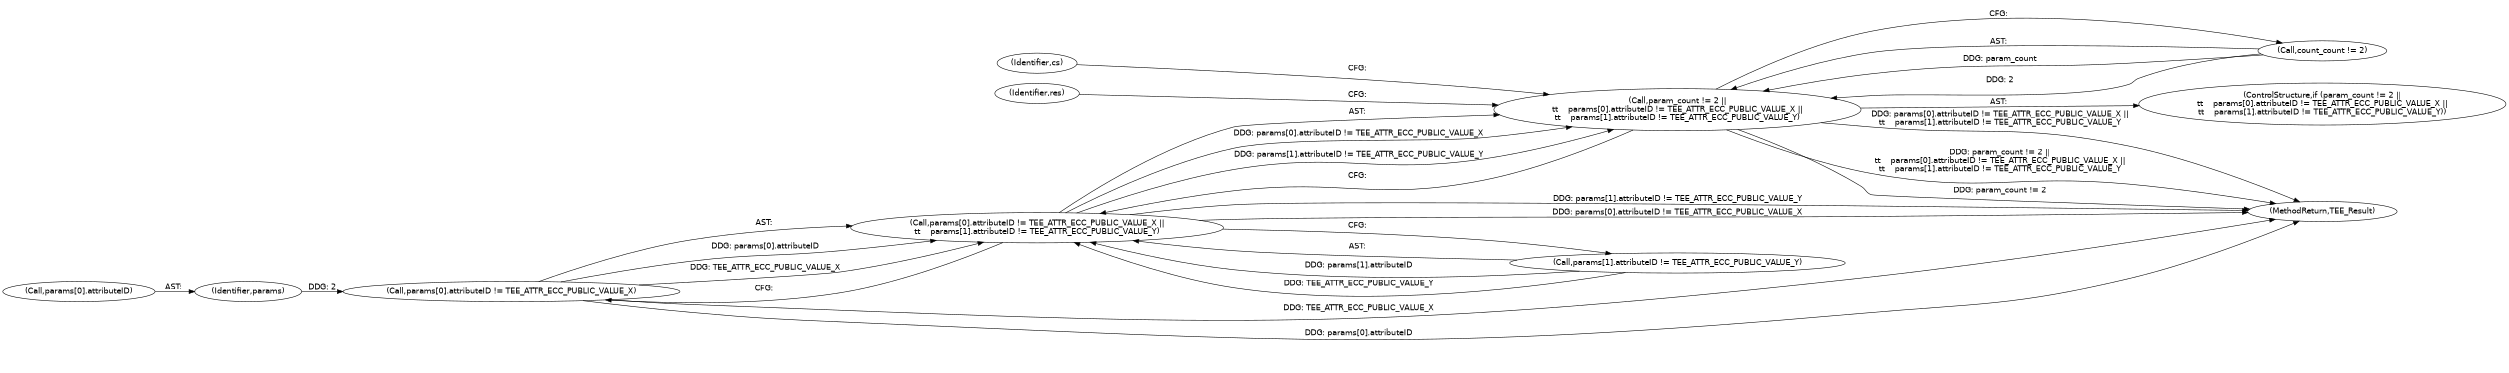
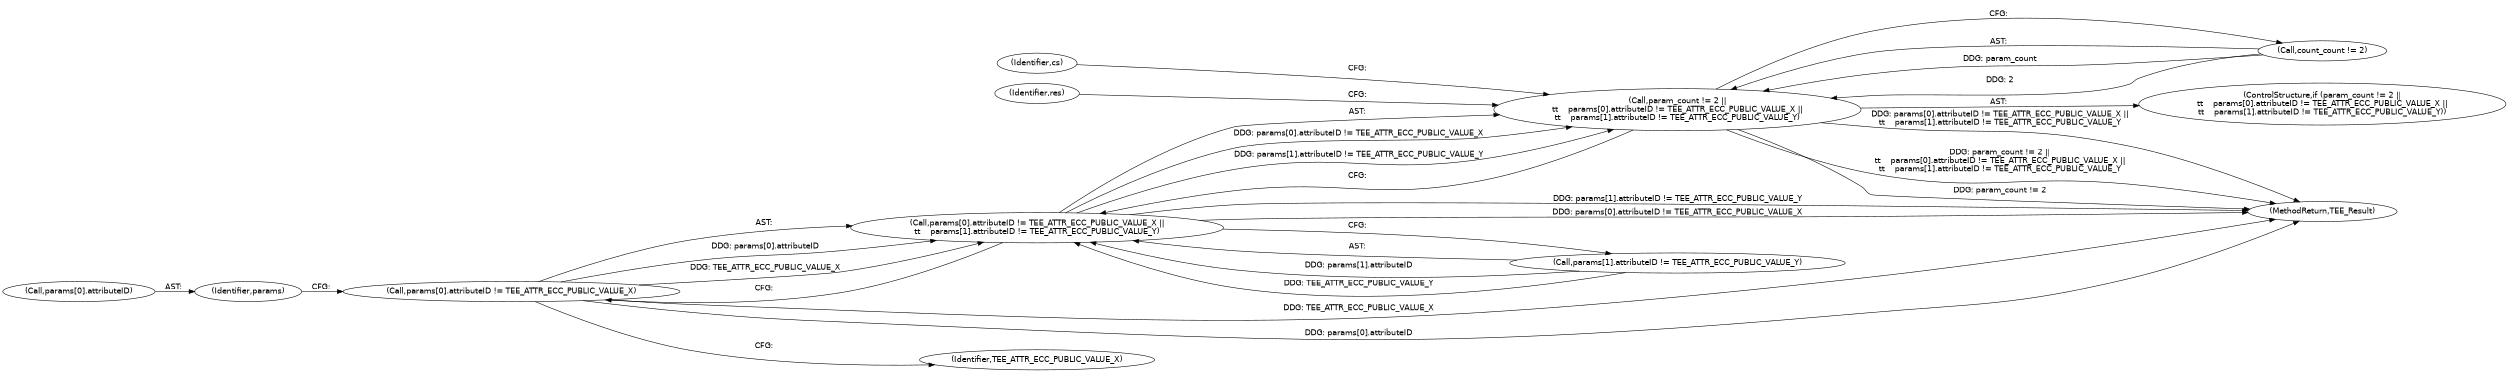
(322, 287) -> (322, 287)
none -> (1037, 360)
